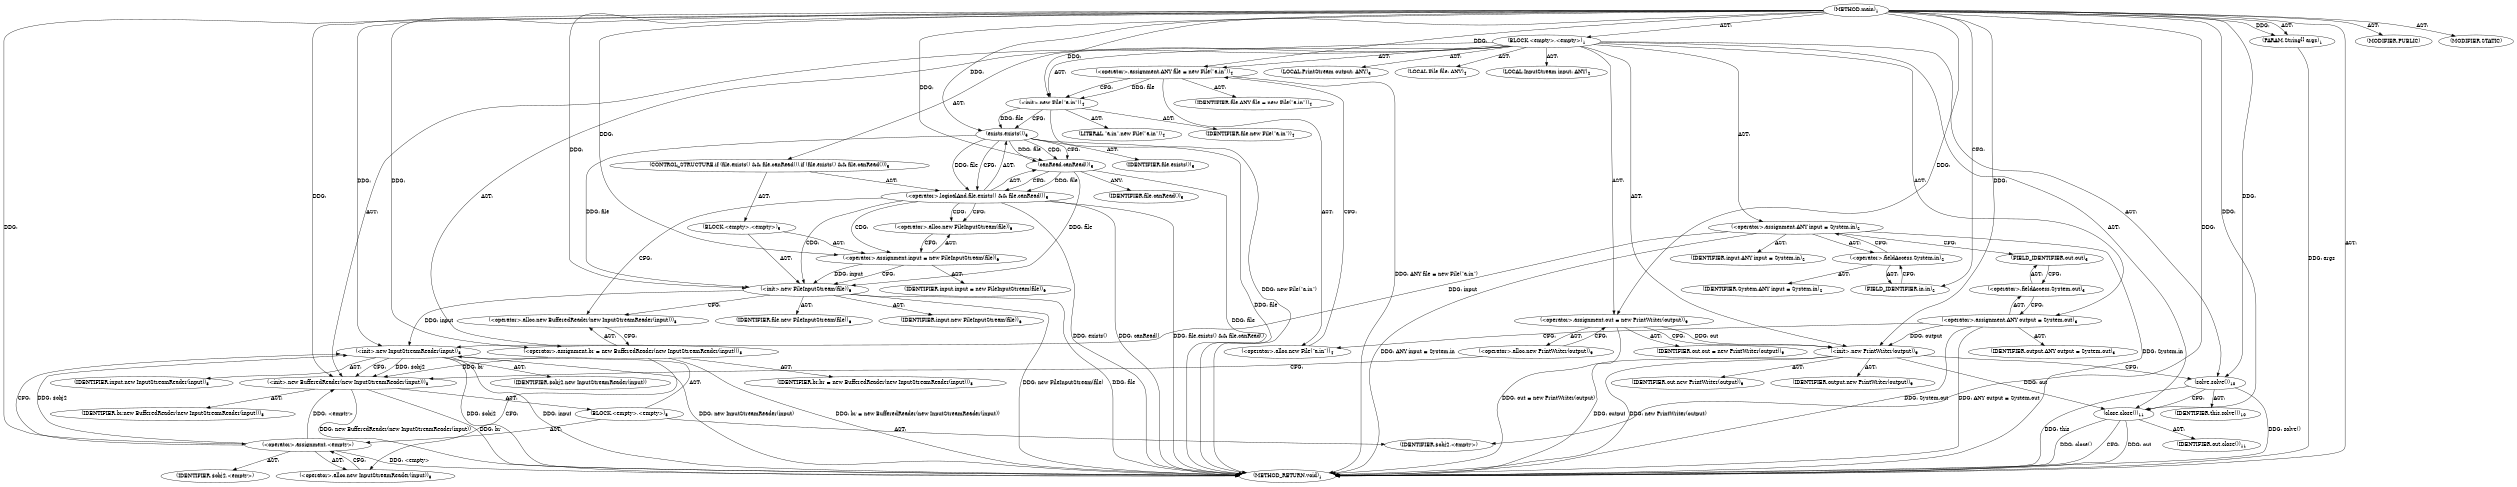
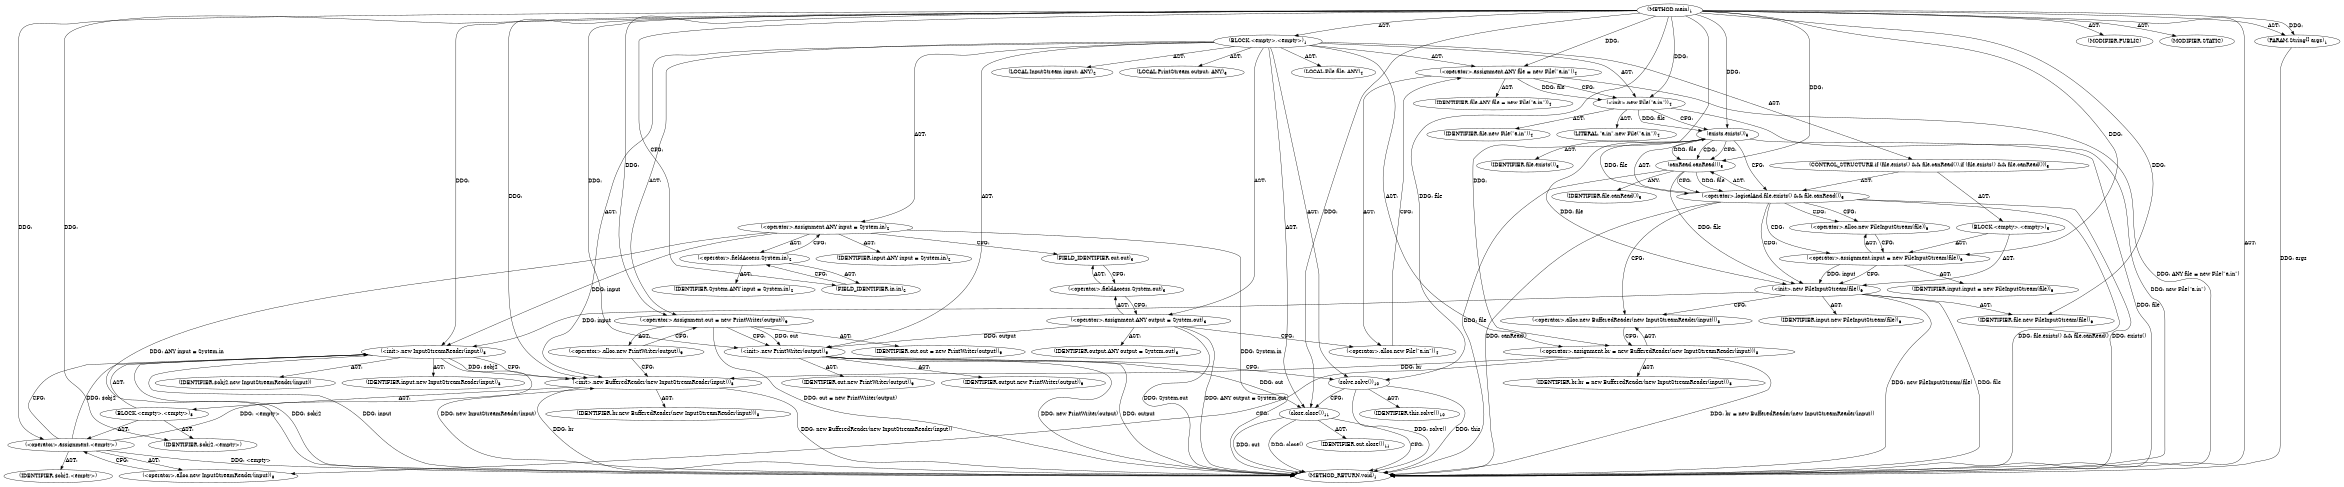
(781, 20) -> (2041, 62)
(2250, 197) -> (1431, 197)
